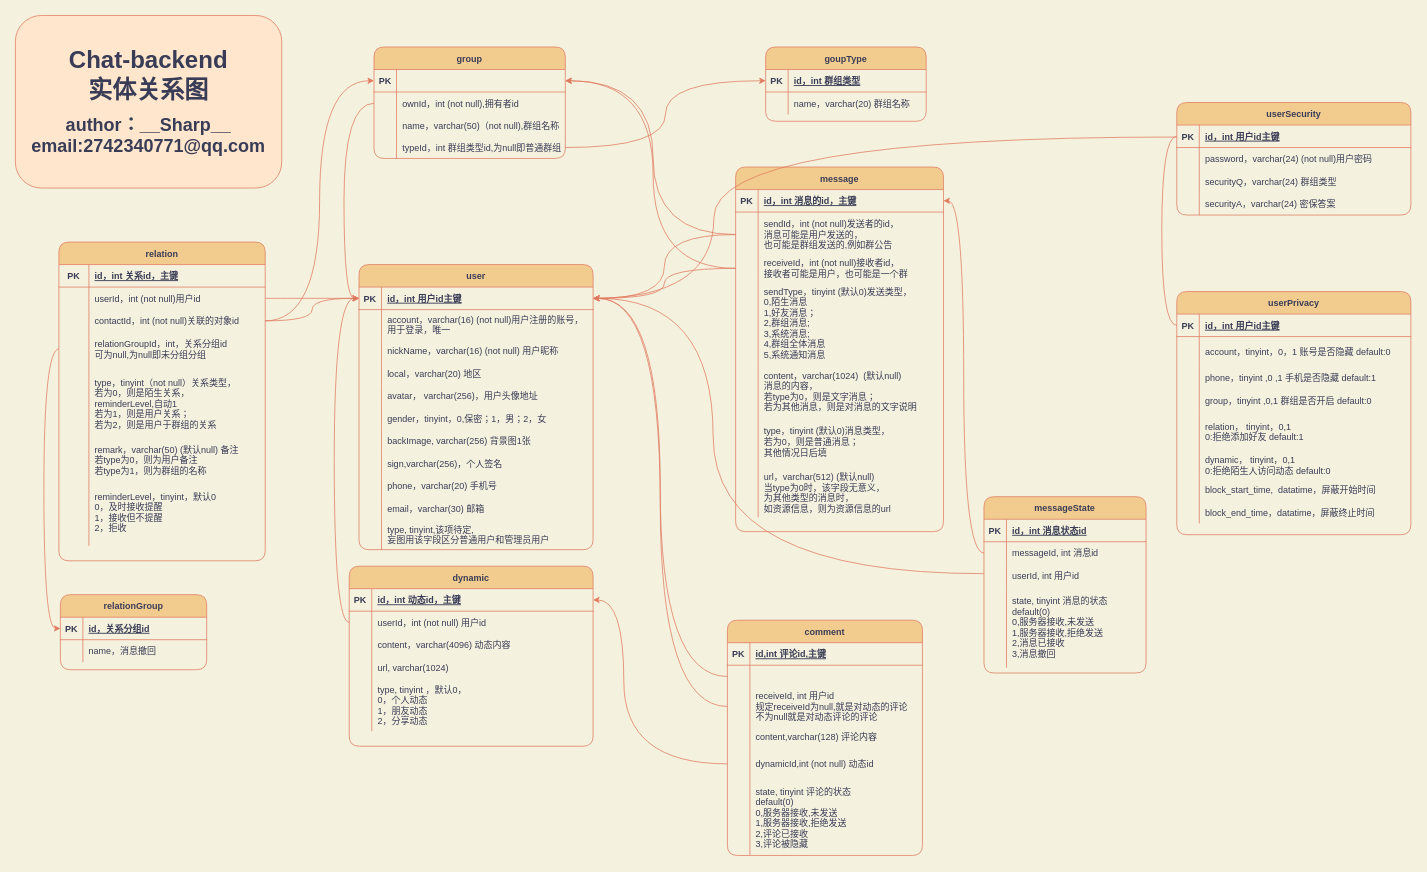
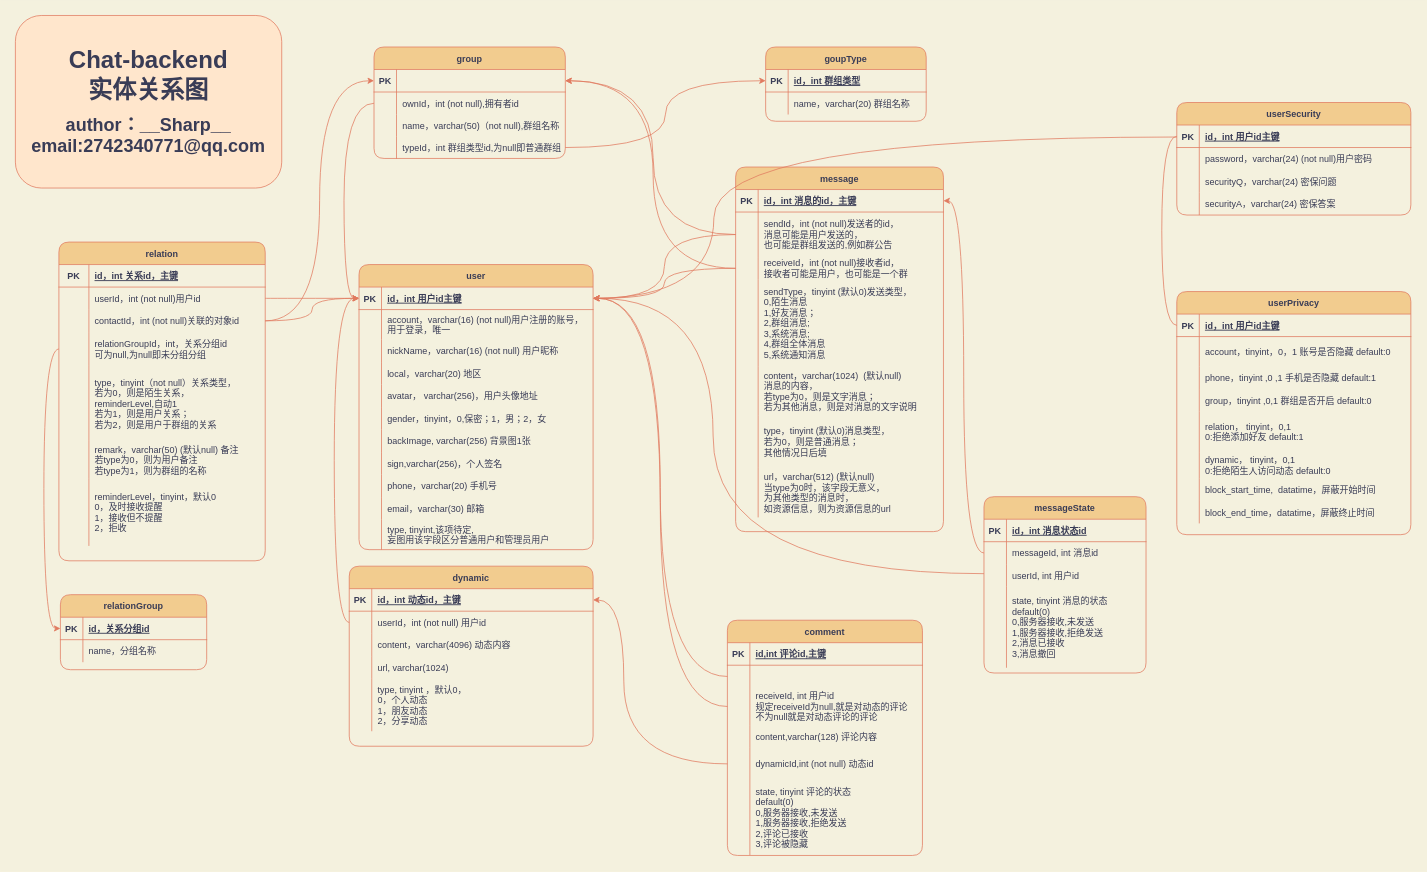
(1278, 182) -> (1278, 182)
(121, 651) -> (121, 651)
